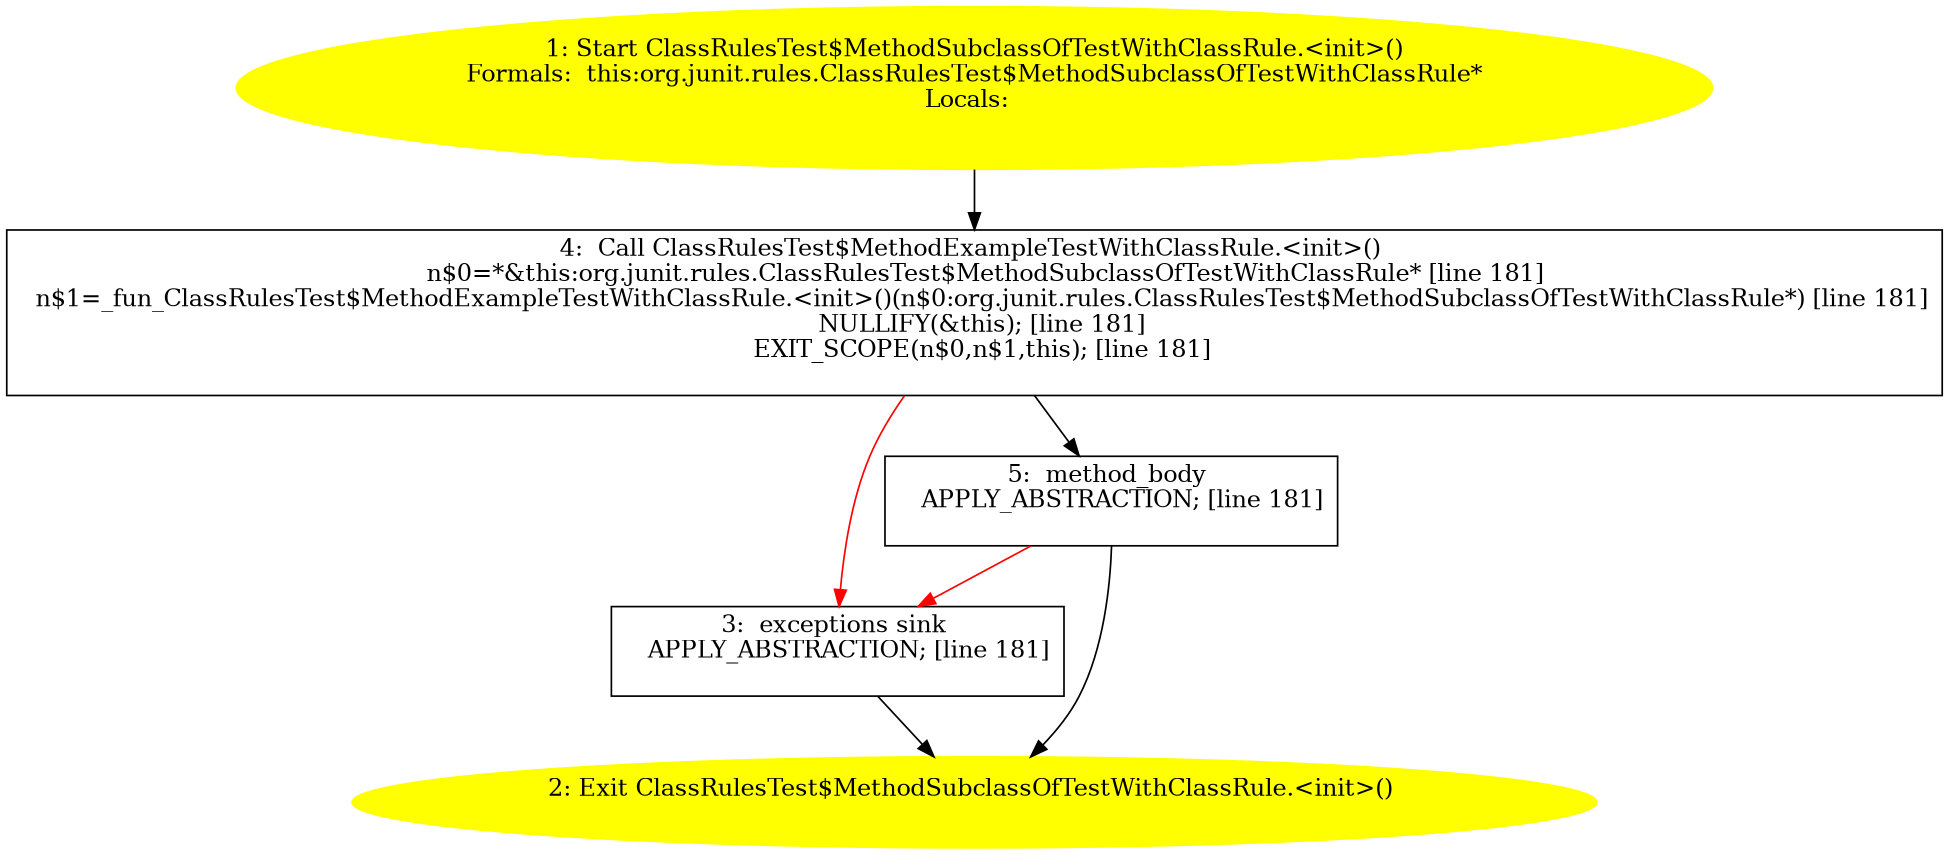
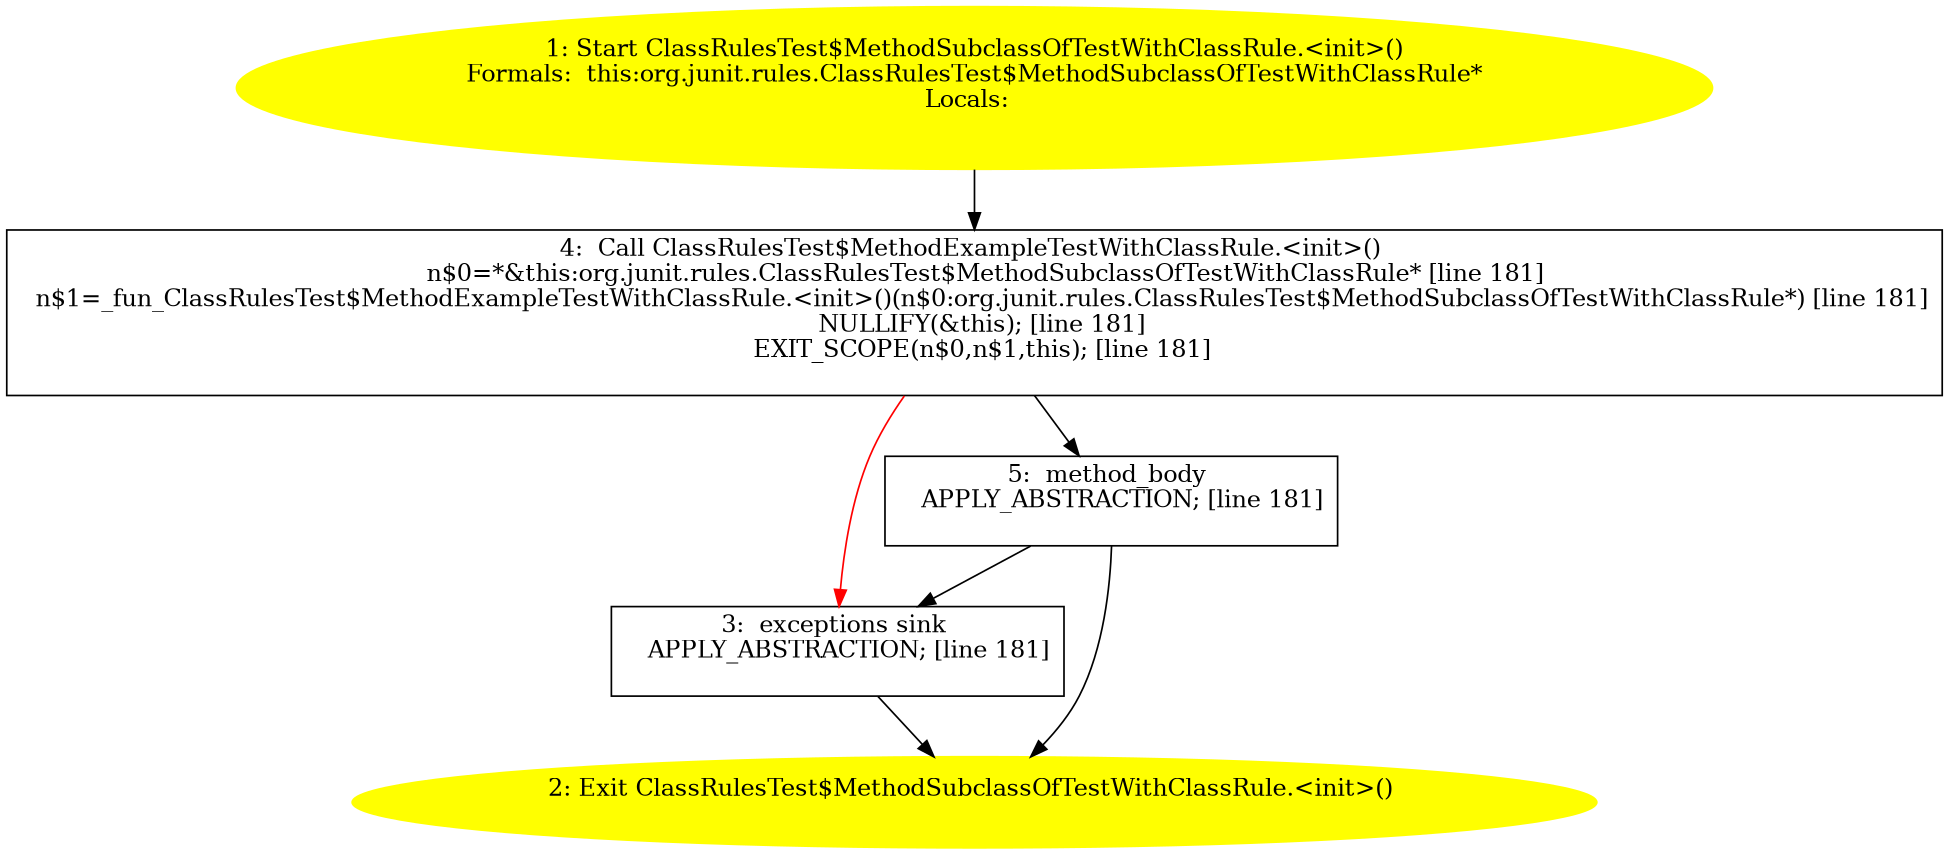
(982, 572) -> (982, 572)
